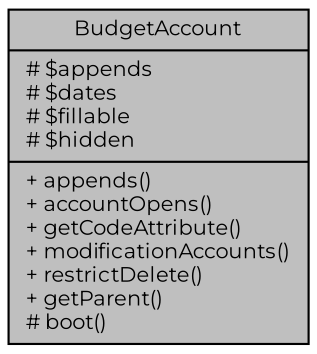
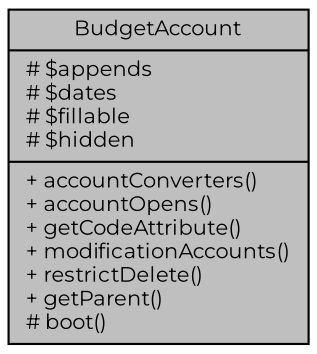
(89, 181) -> (143, 181)
